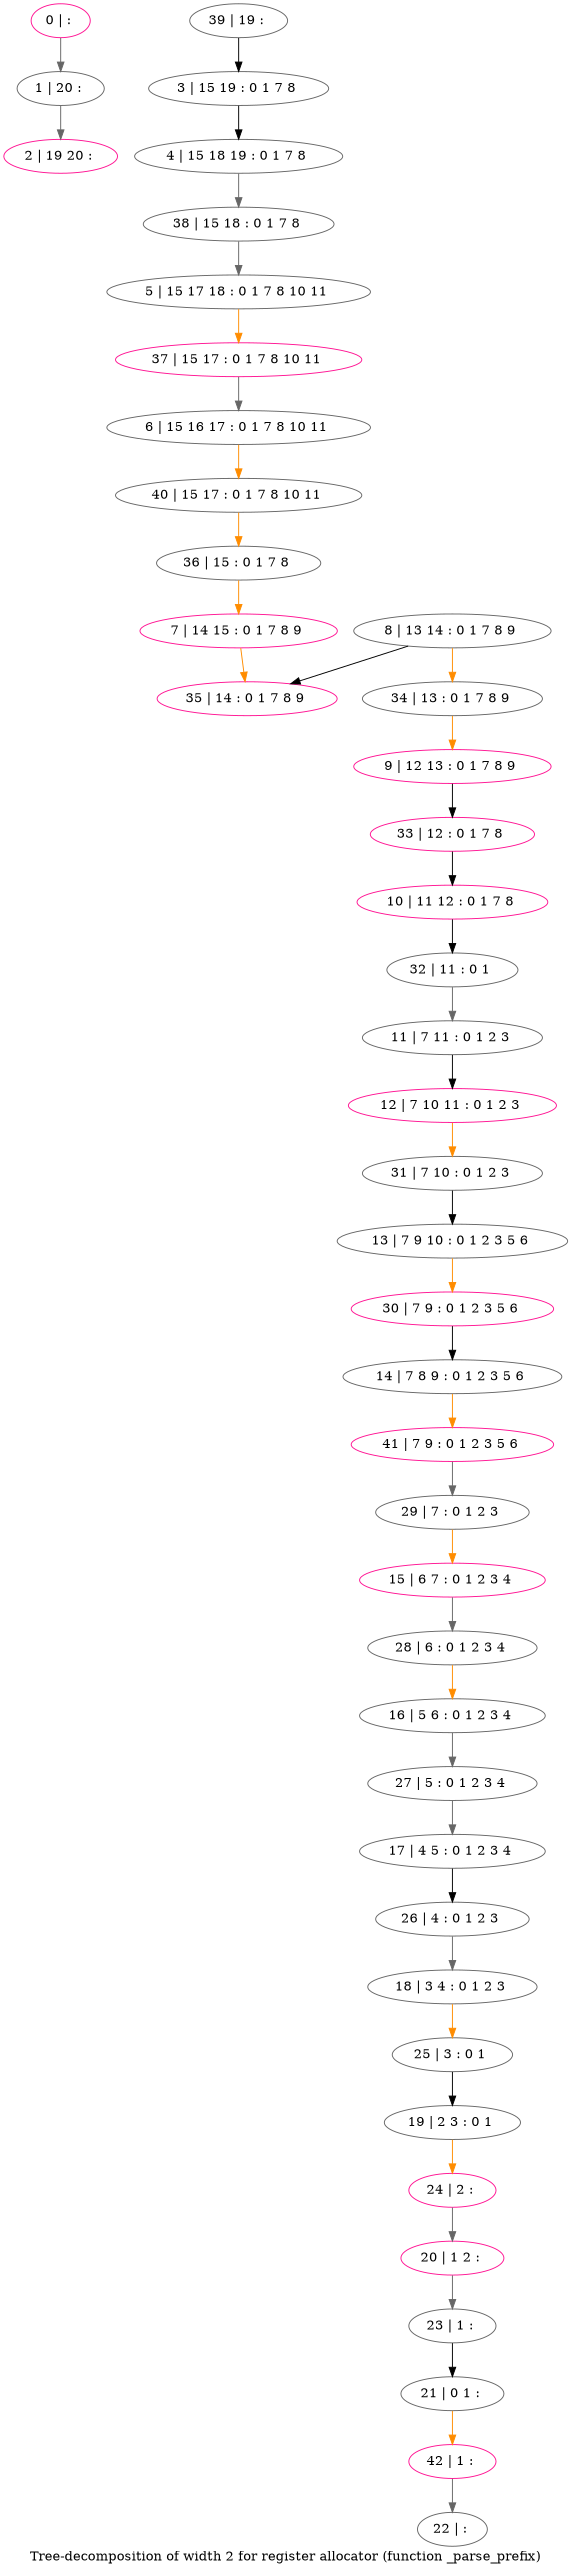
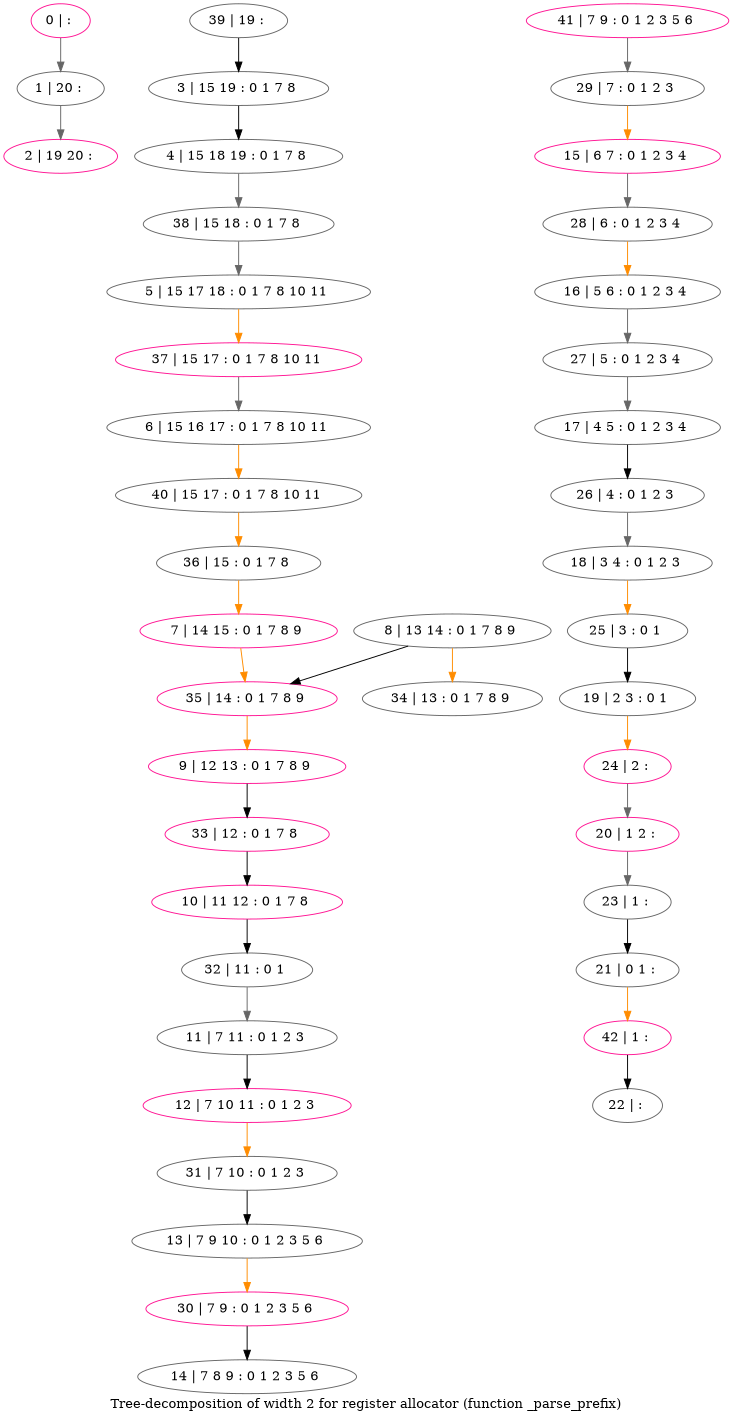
(452, 728) -> (247, 728)
(452, 1406) -> none
(452, 2491) -> (628, 1067)
